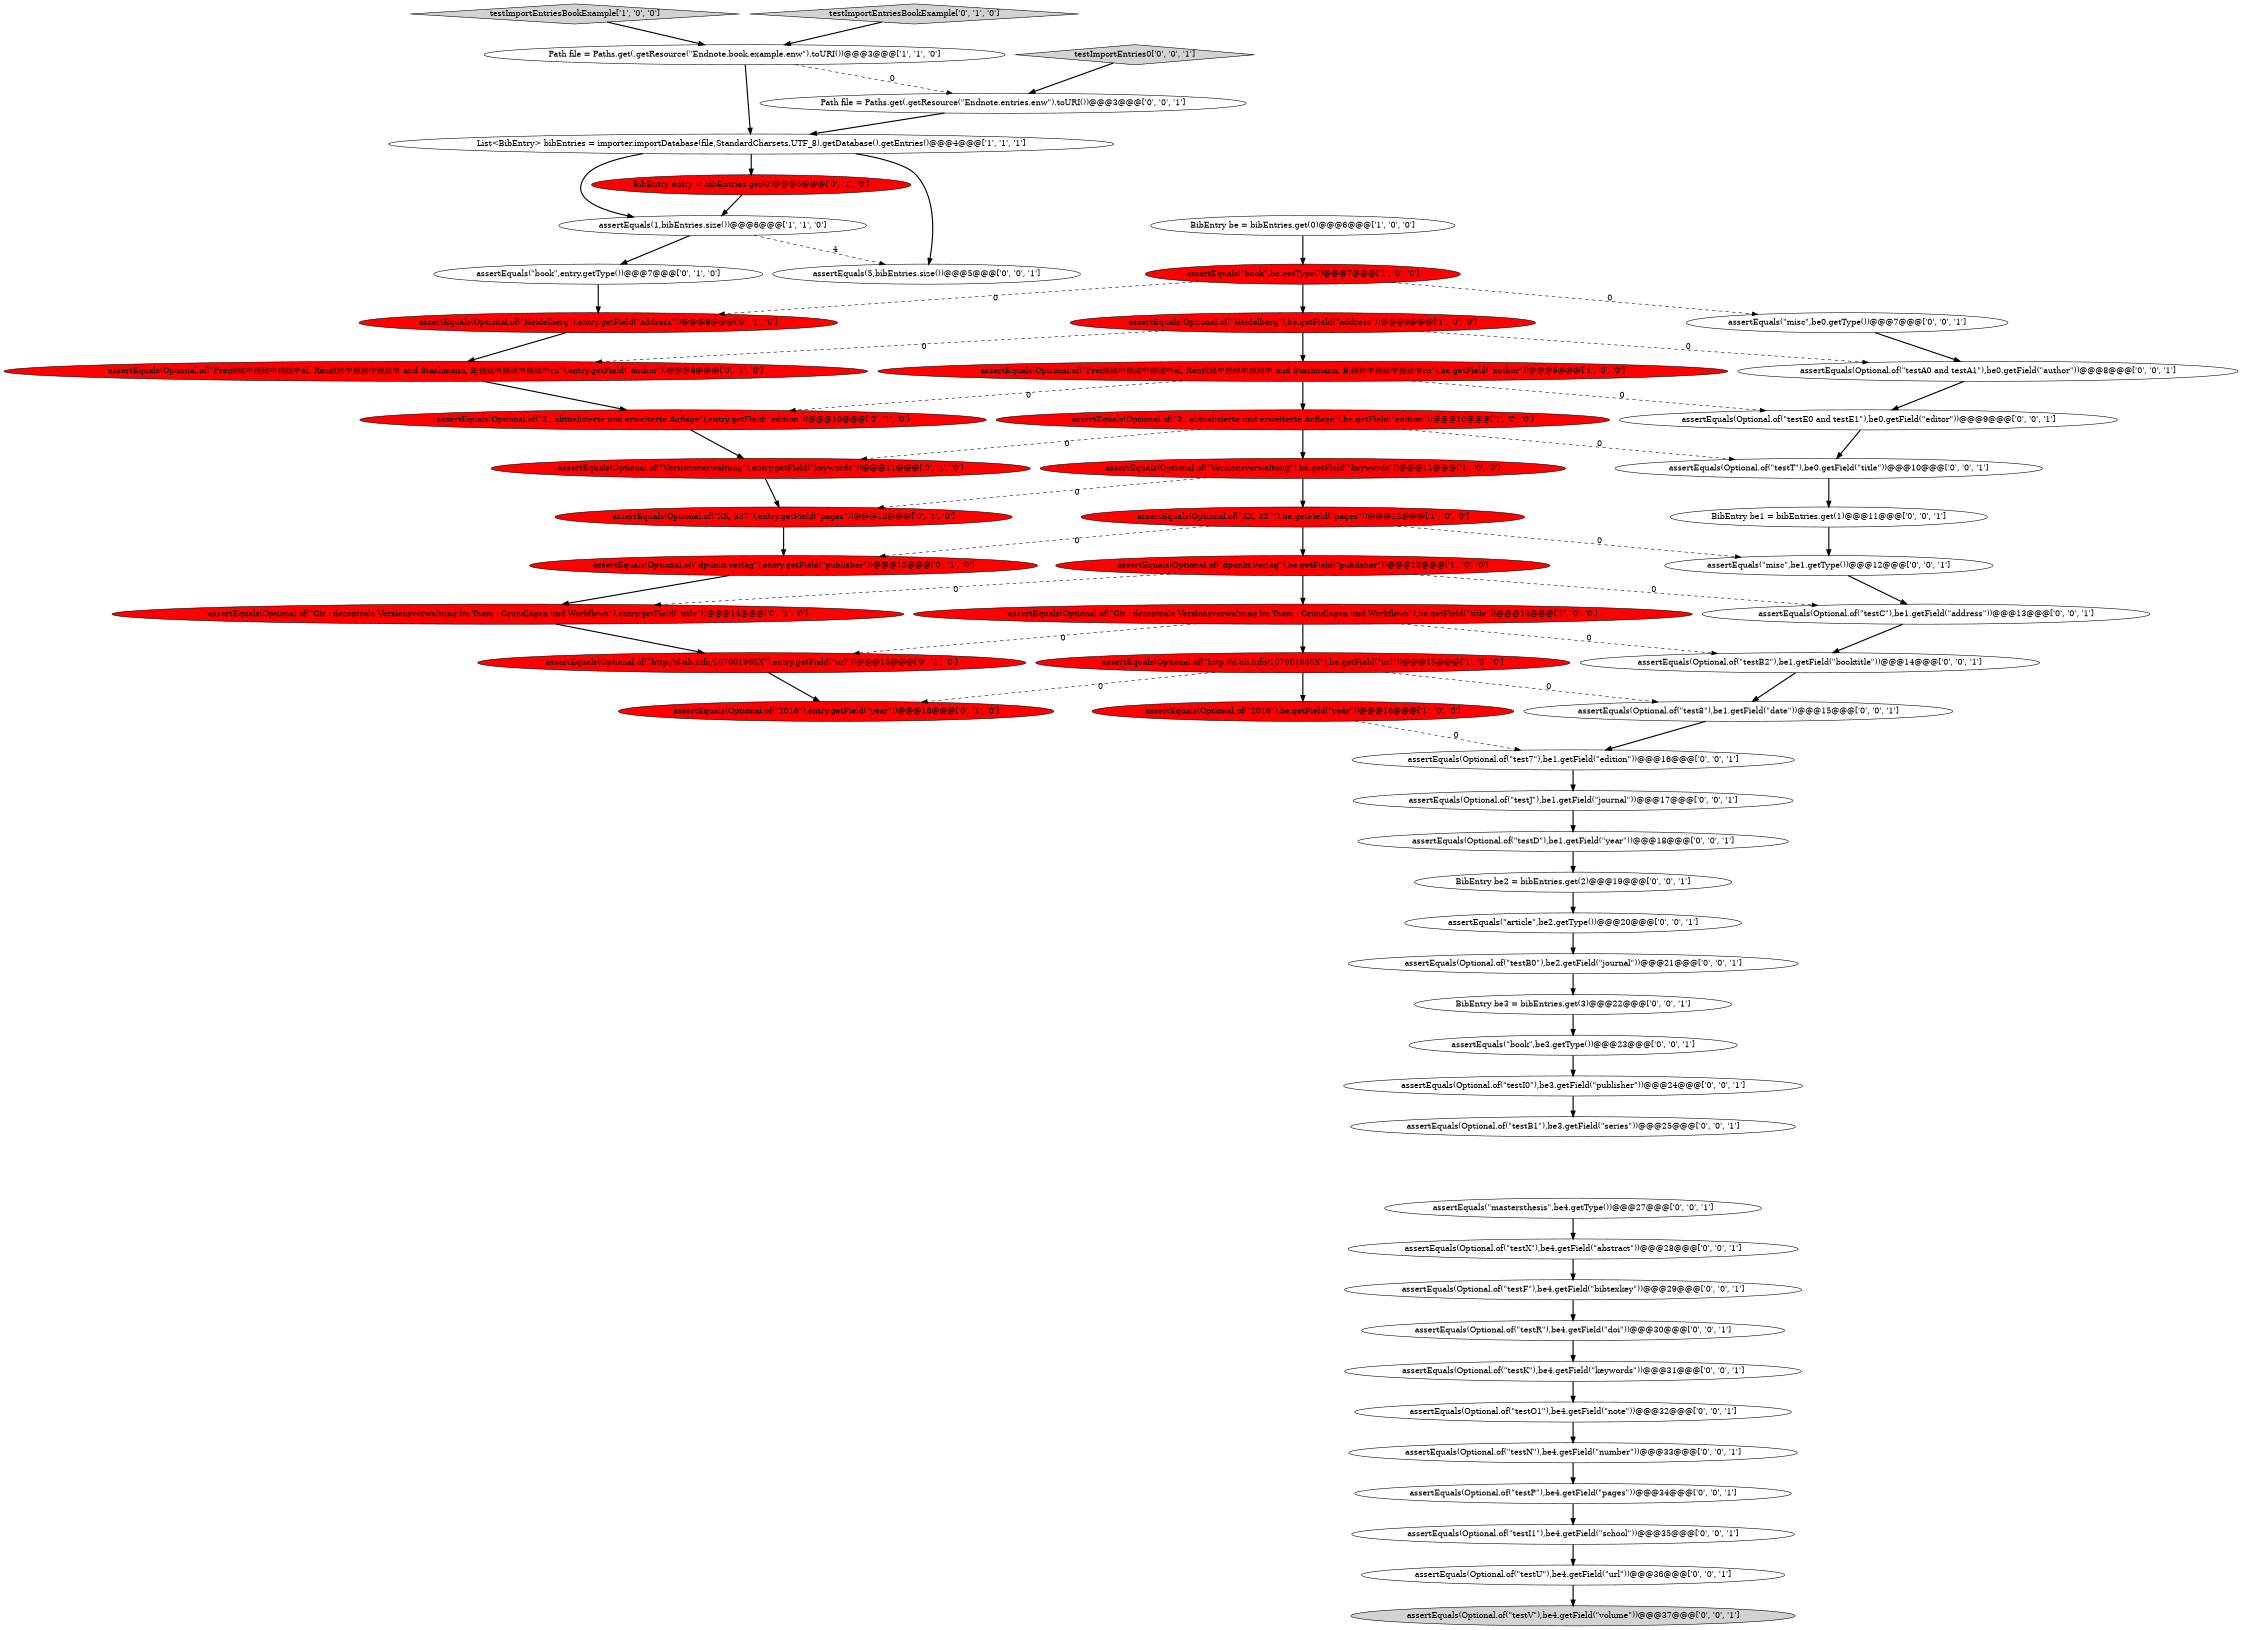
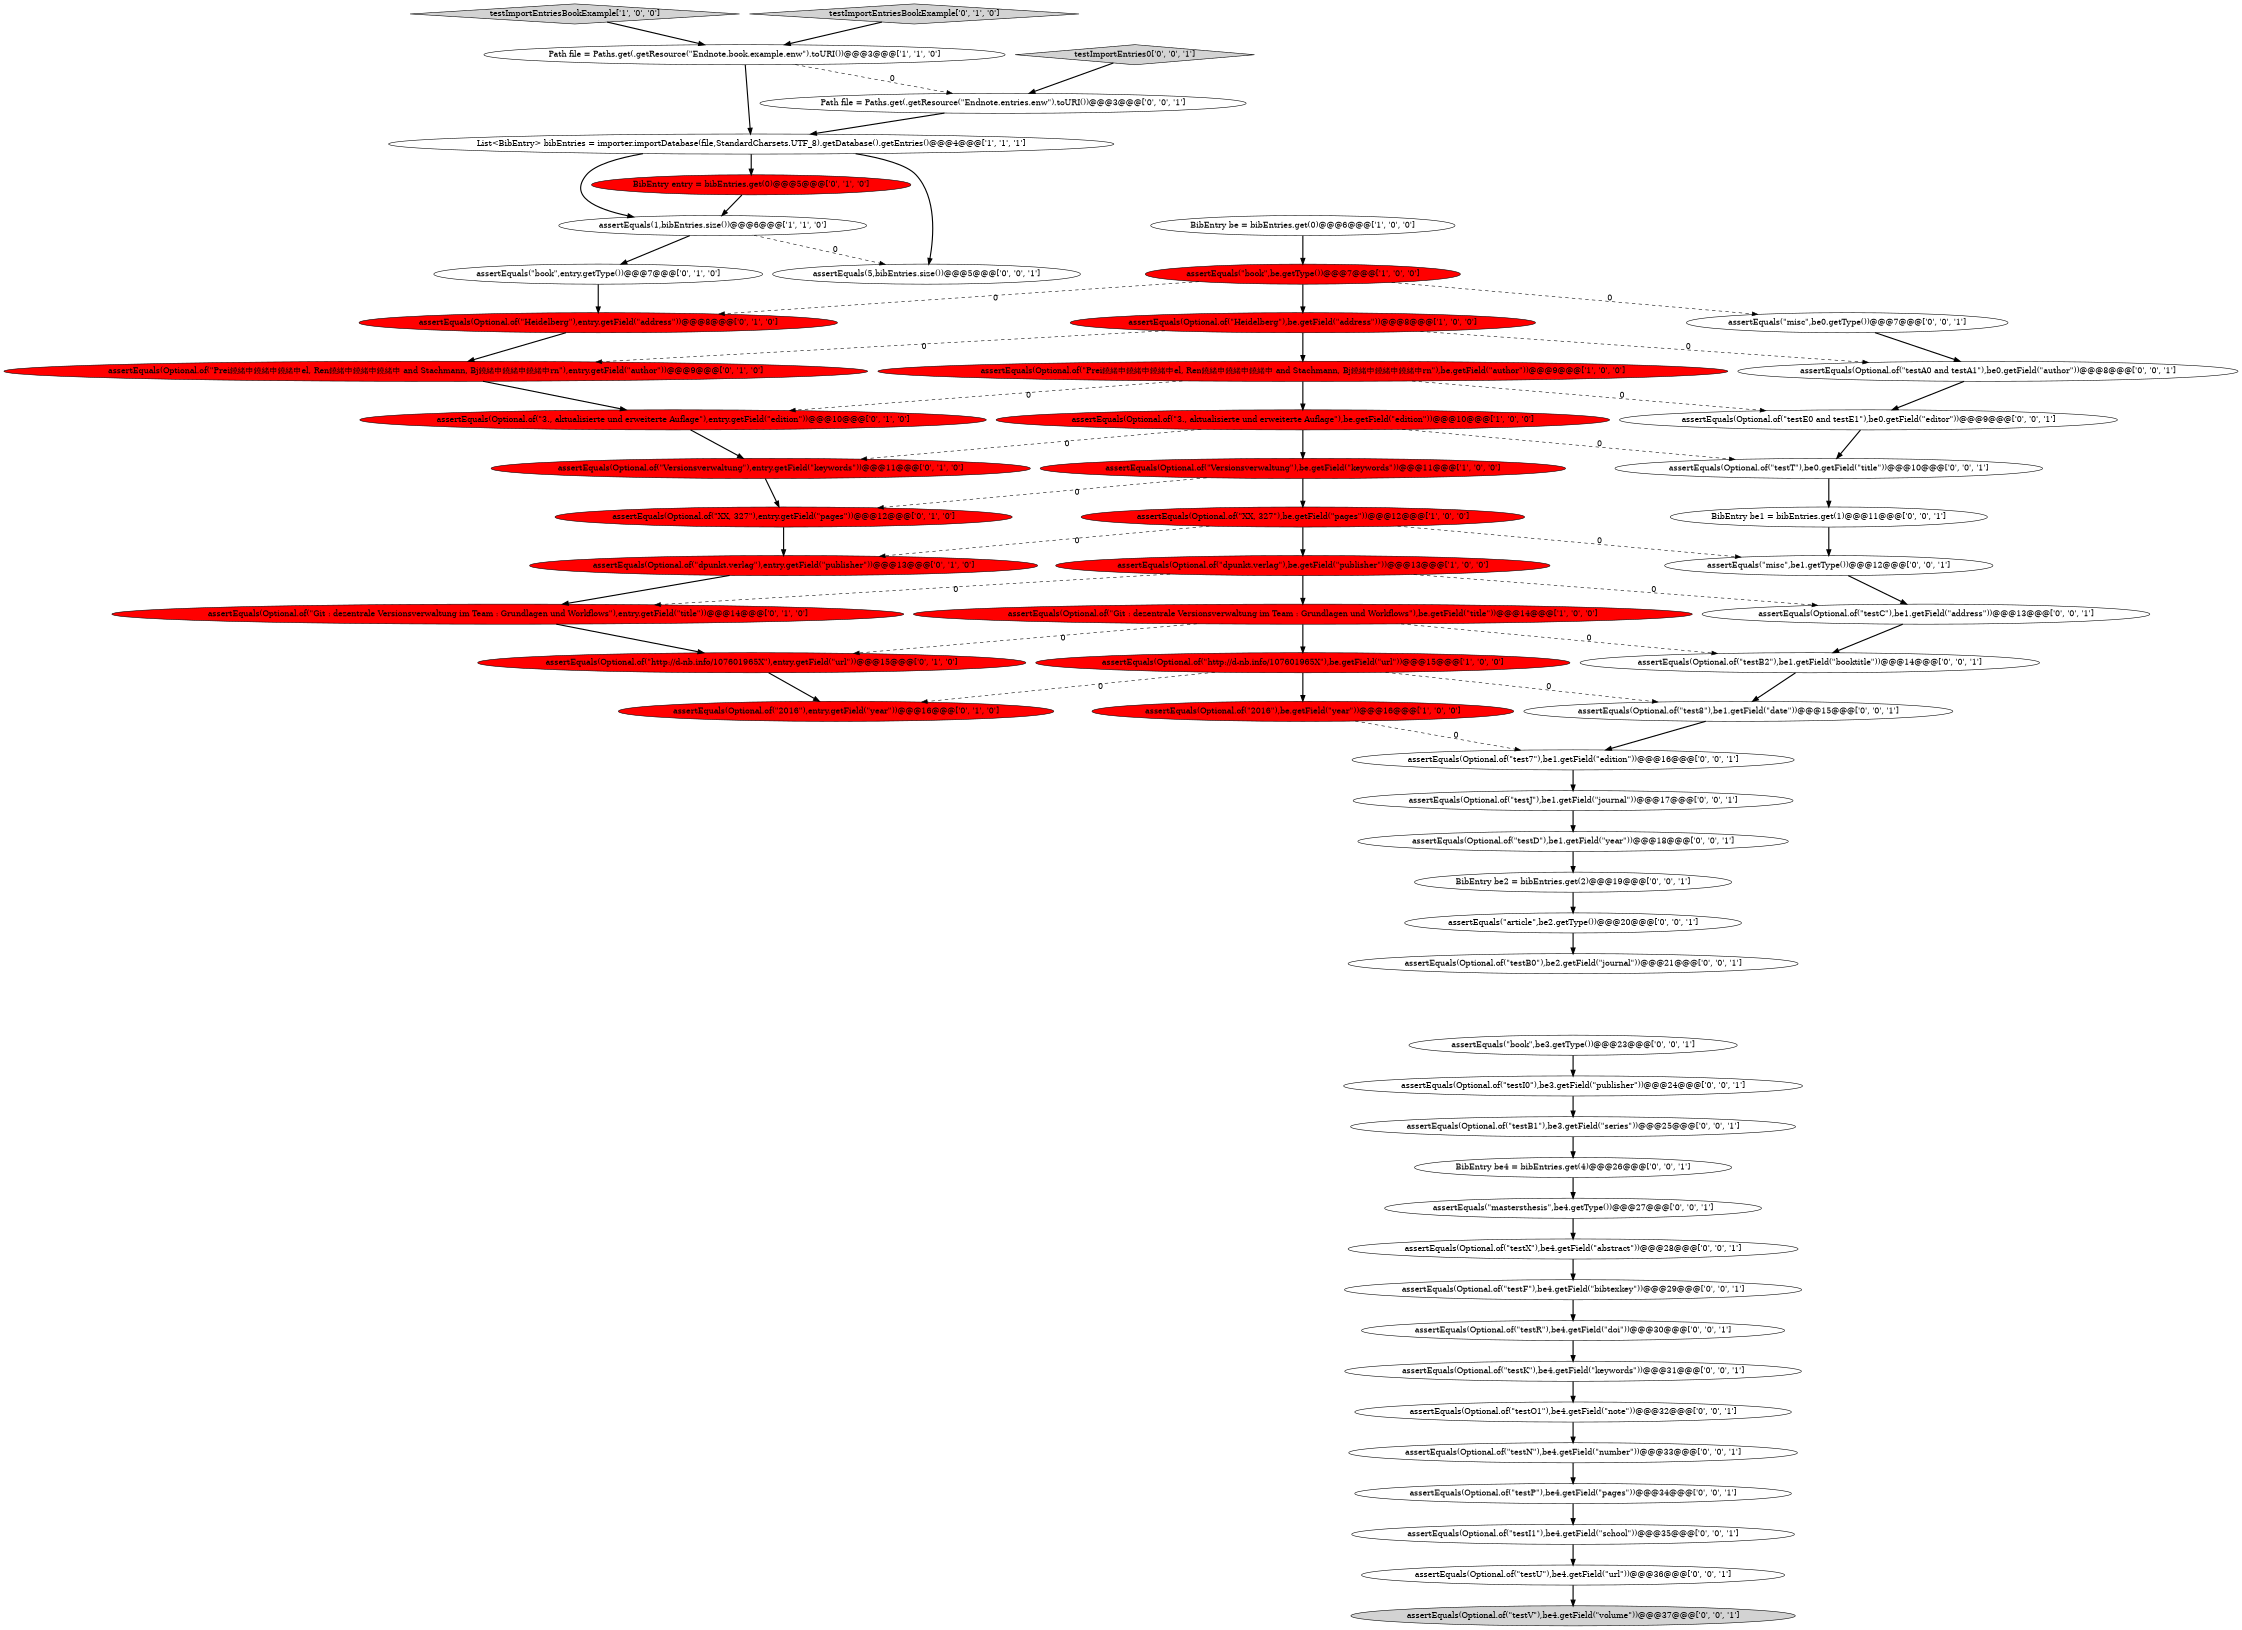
(836, 250) -> (836, 250)
(1573, 1004) -> none
none -> (1573, 1167)
